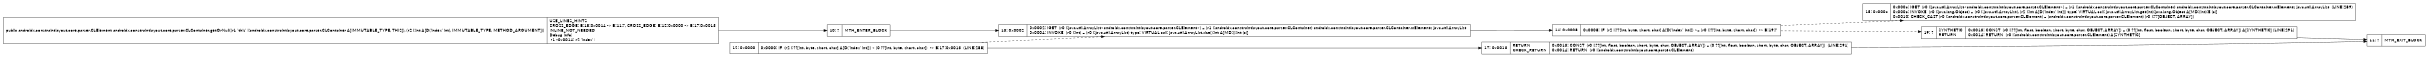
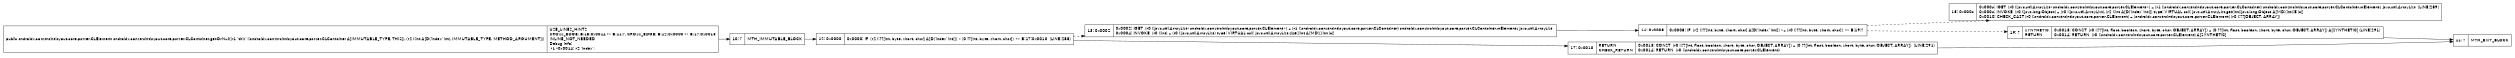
(866, 30) -> (775, 39)
(943, 31) -> (809, 39)
